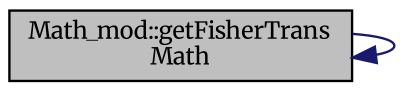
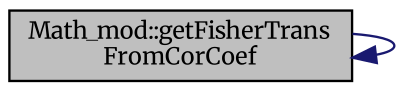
(181, 46) -> (181, 46)
